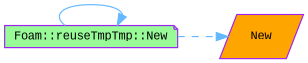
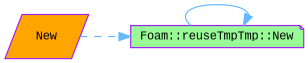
(197, 37) -> (100, 37)
